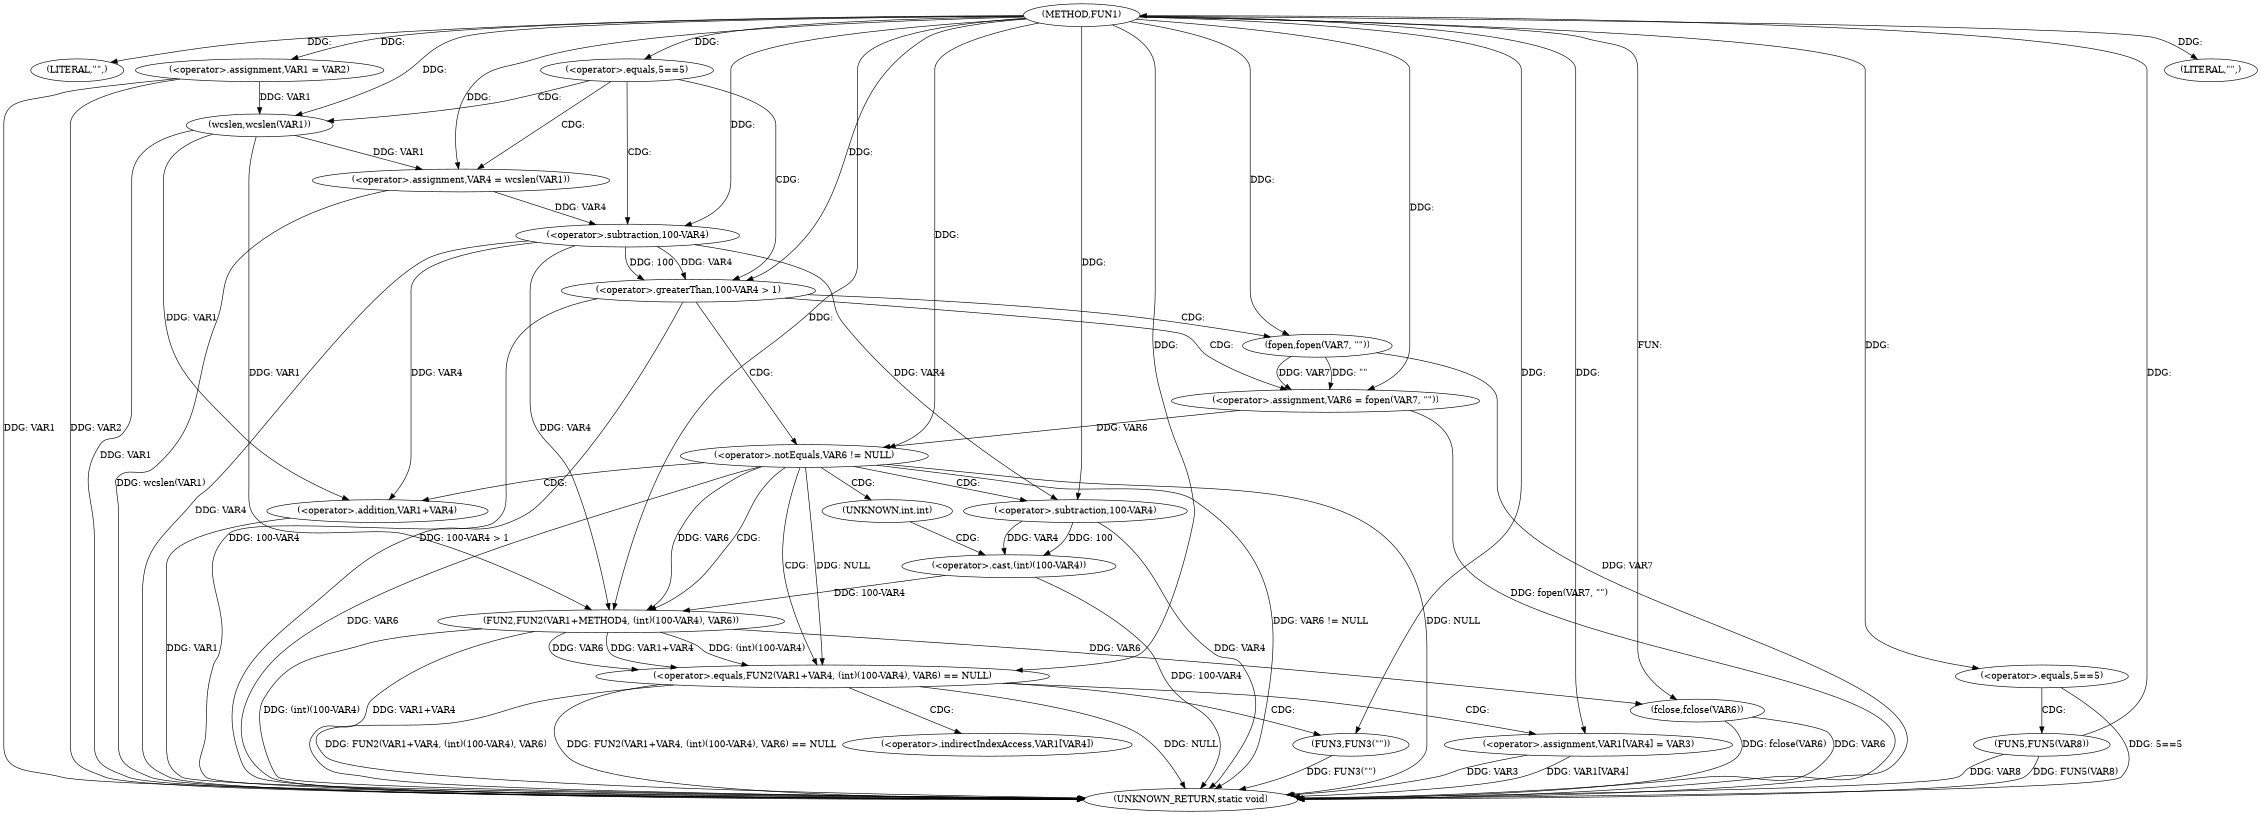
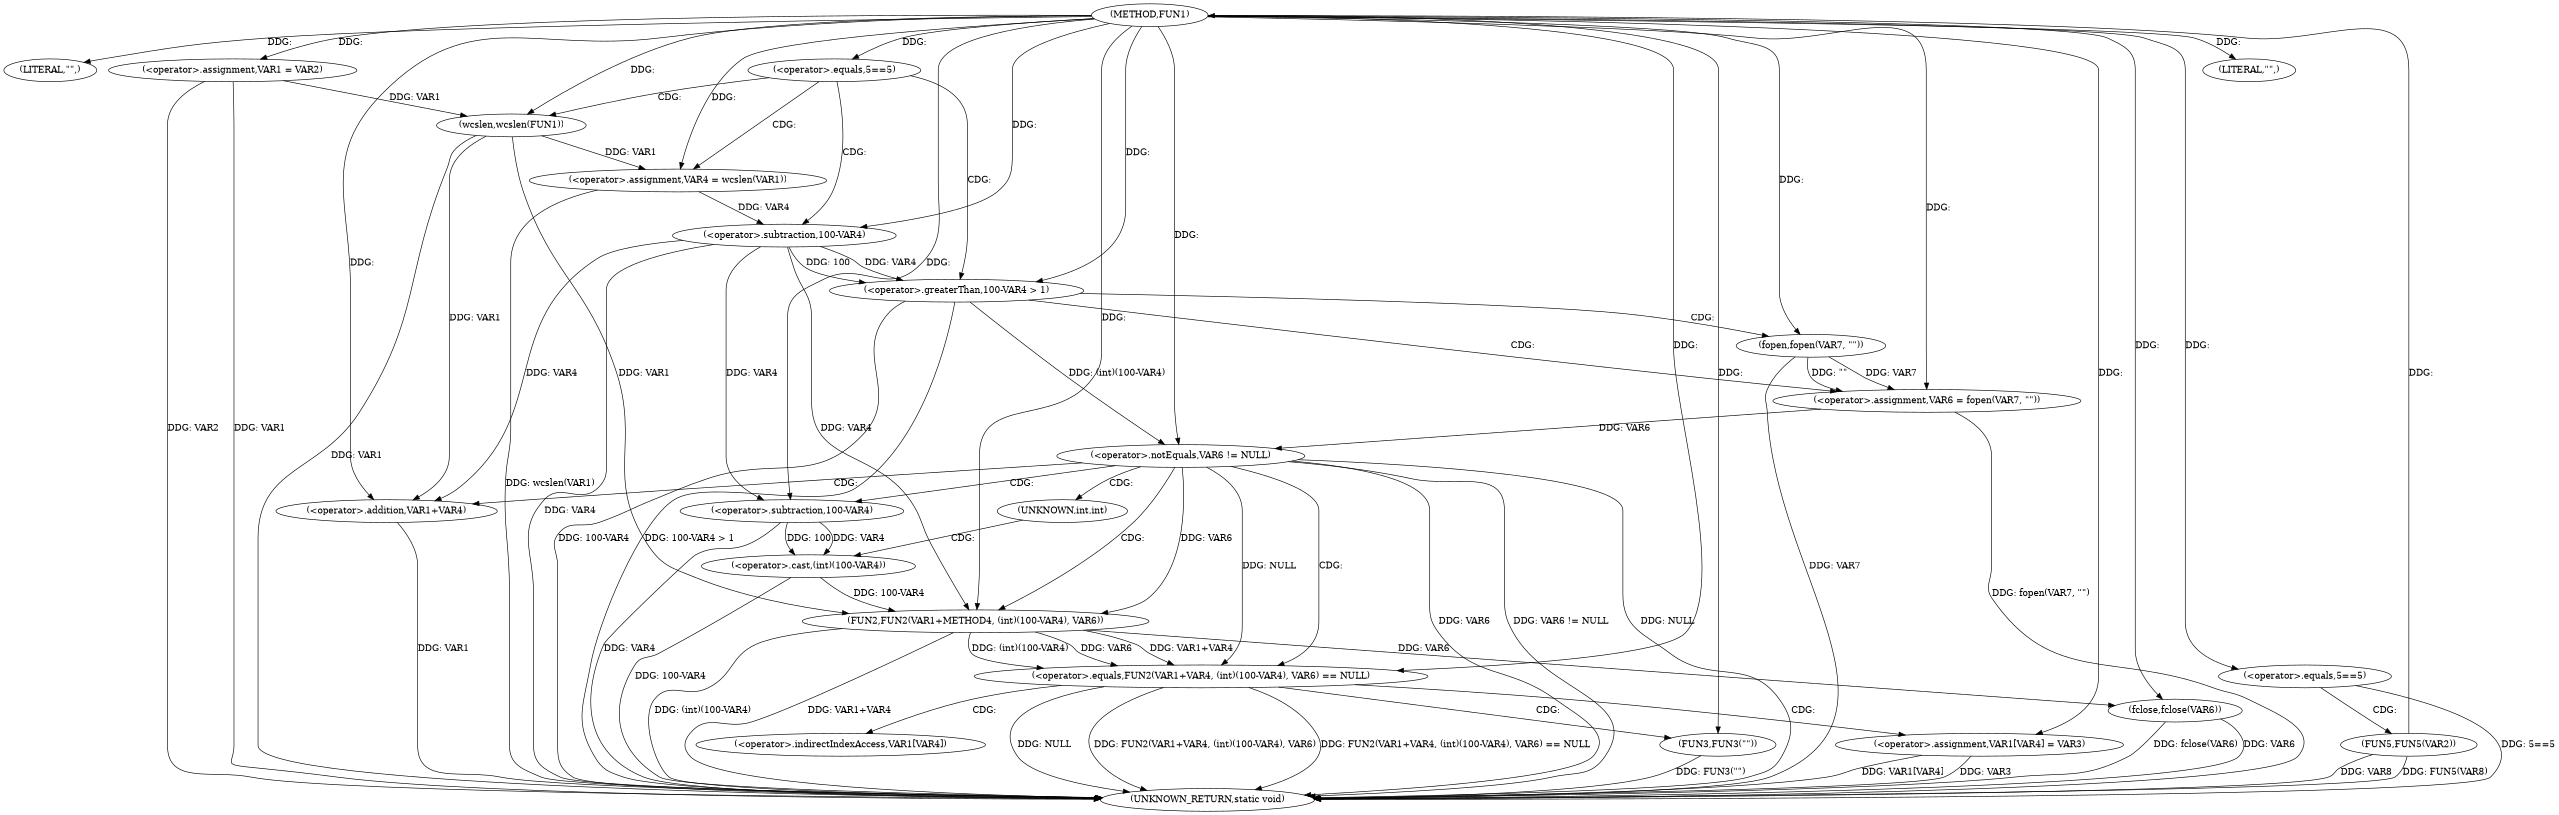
none -> (520, 38)
(260, 125) -> (511, 125)
(1651, 346) -> (2149, 346)
(763, 373) -> (1117, 373)
(2042, 745) -> (2409, 745)
